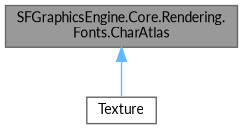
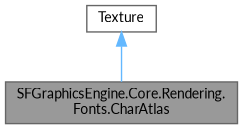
(122, 79) -> (122, 64)
